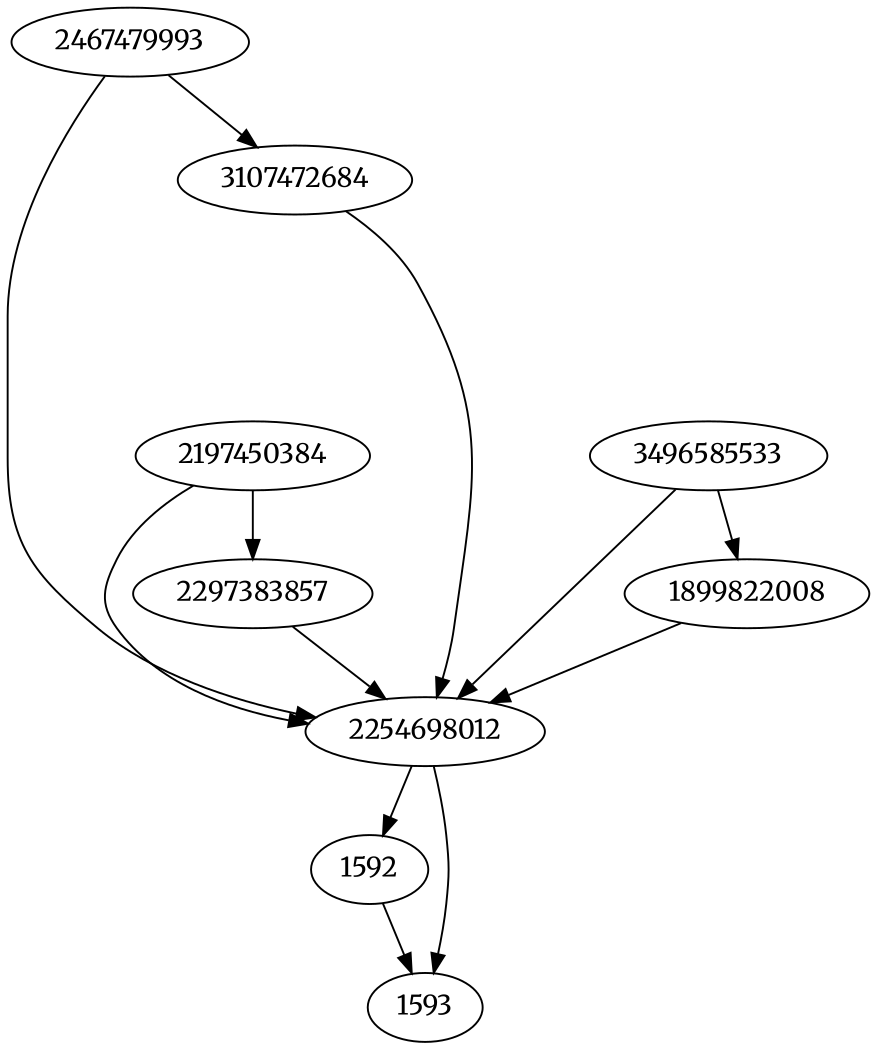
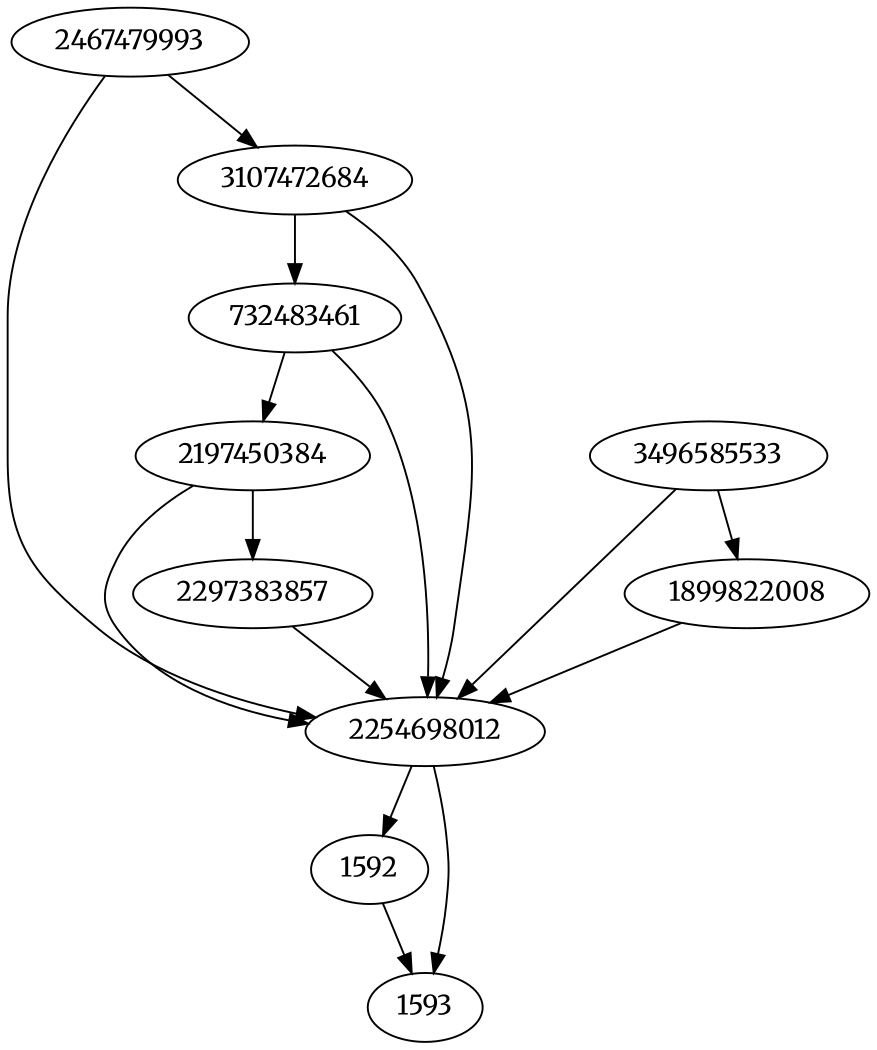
none -> (295, 318)
